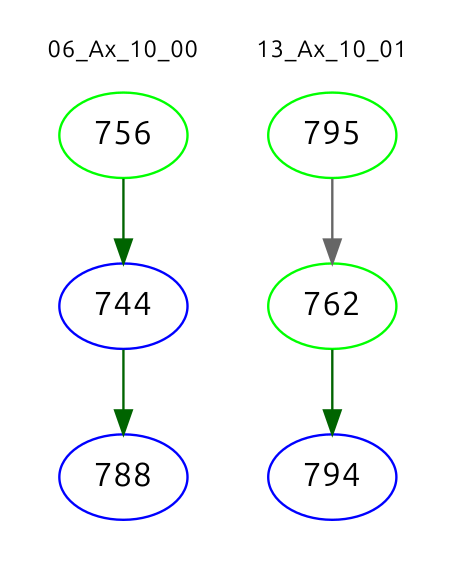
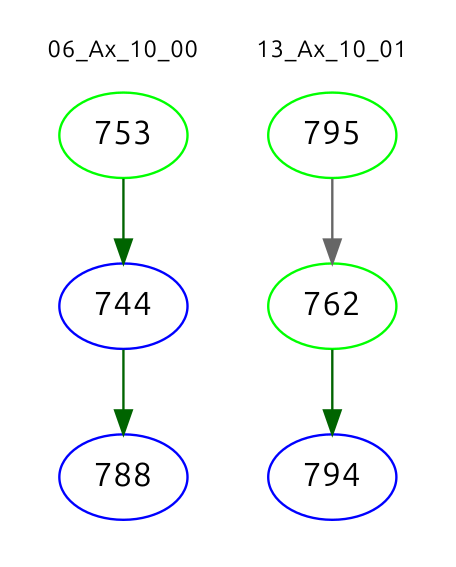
(123, 135) -> (123, 135)
